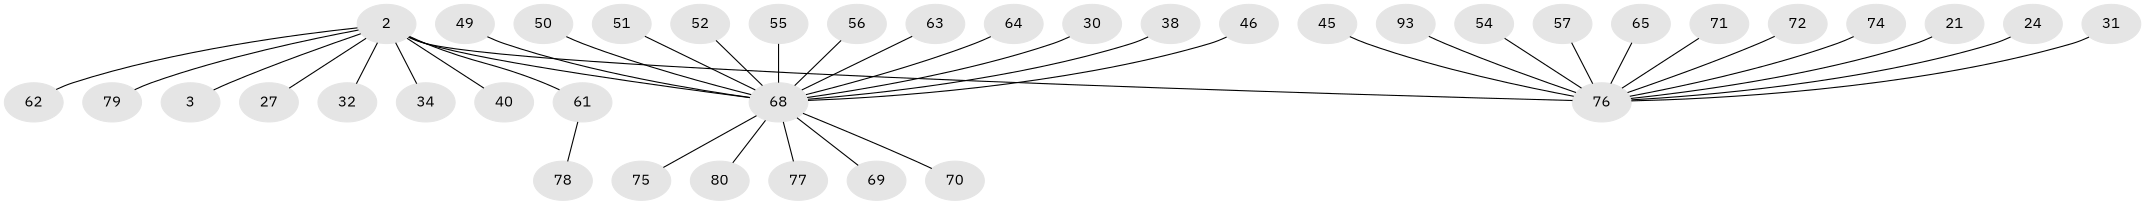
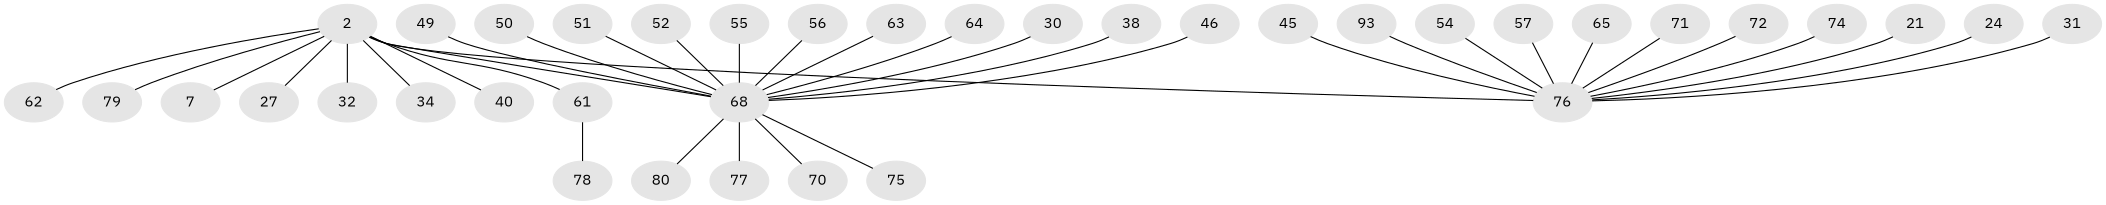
(191, 102) -> (191, 102)
(877, 181) -> none
